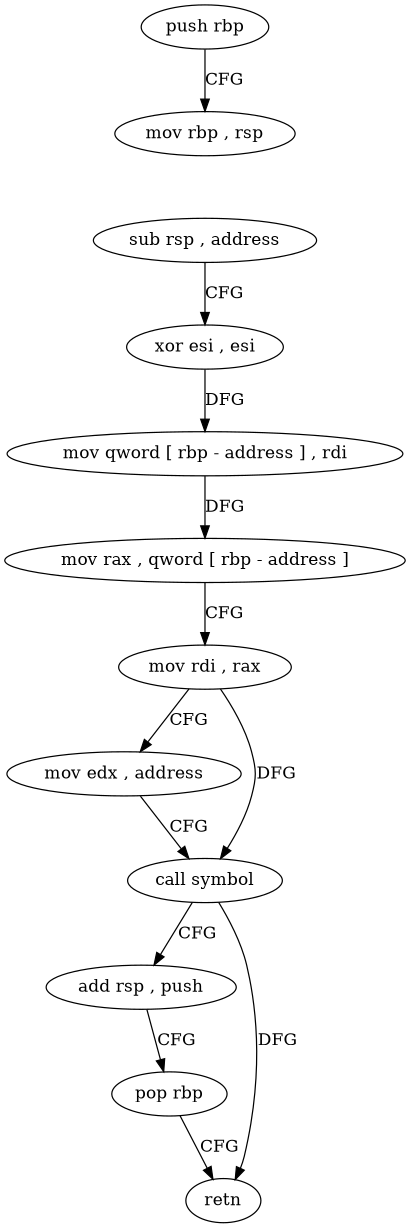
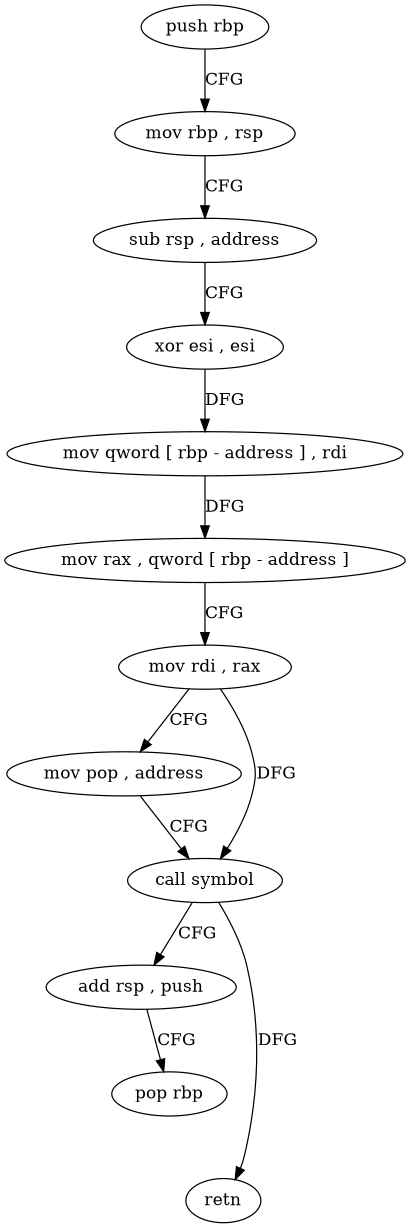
none -> (205, 181)
(124, 774) -> (124, 774)
(194, 1142) -> none
